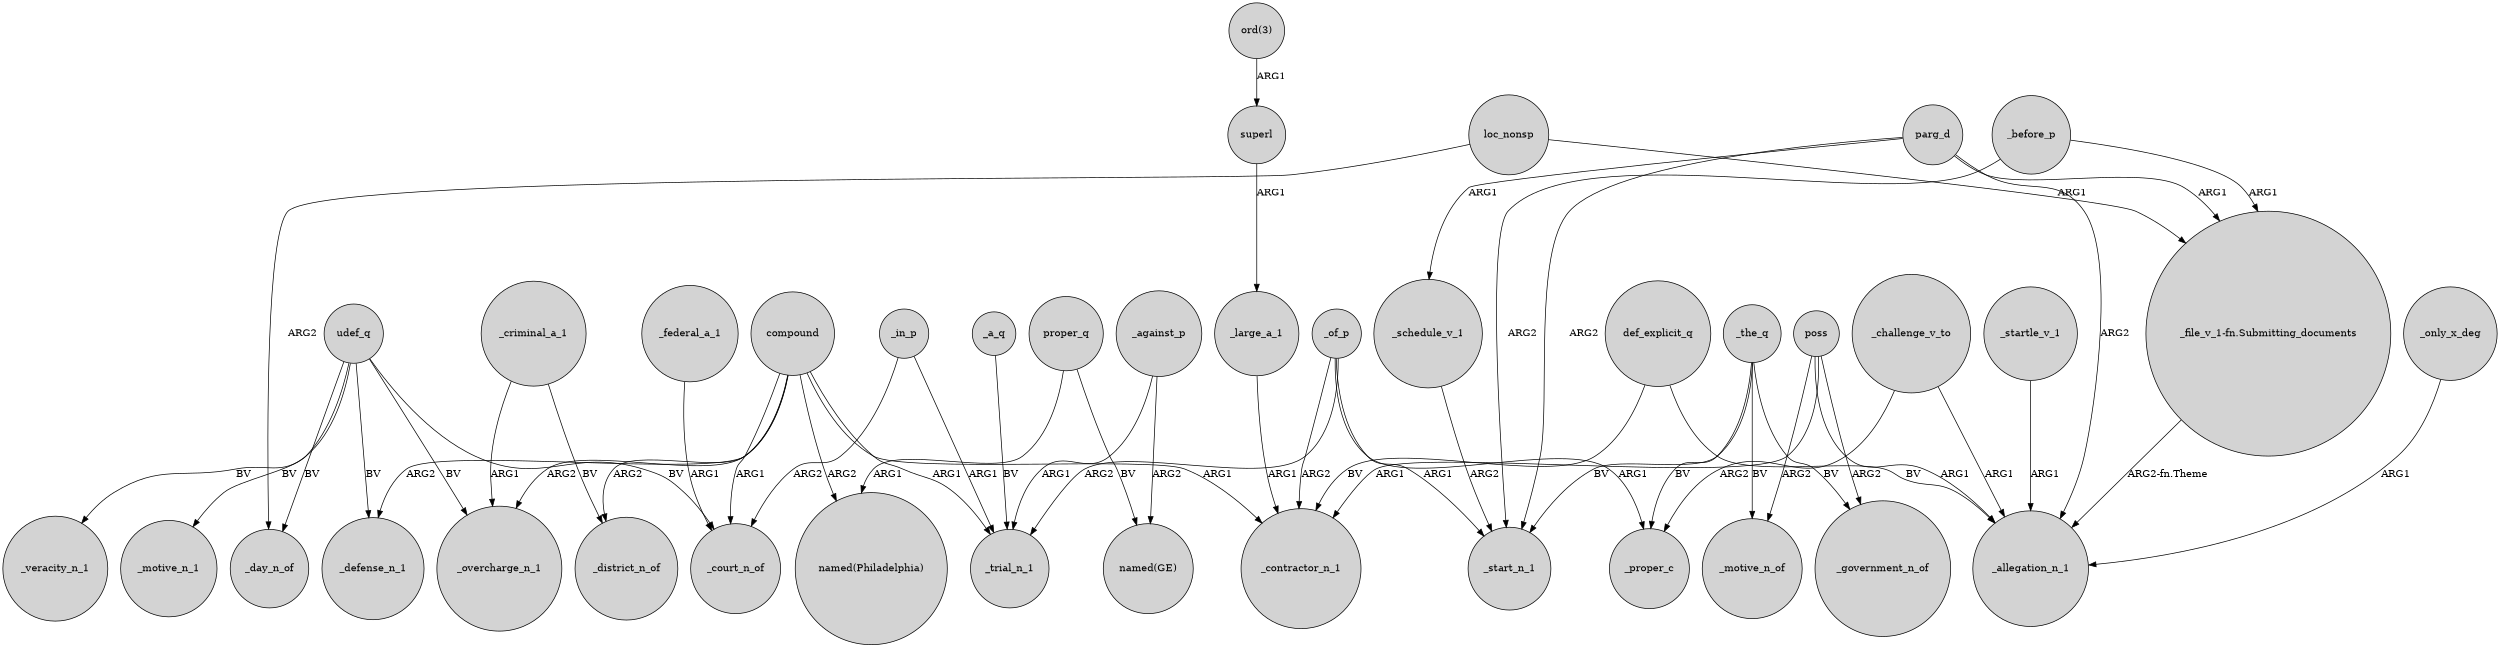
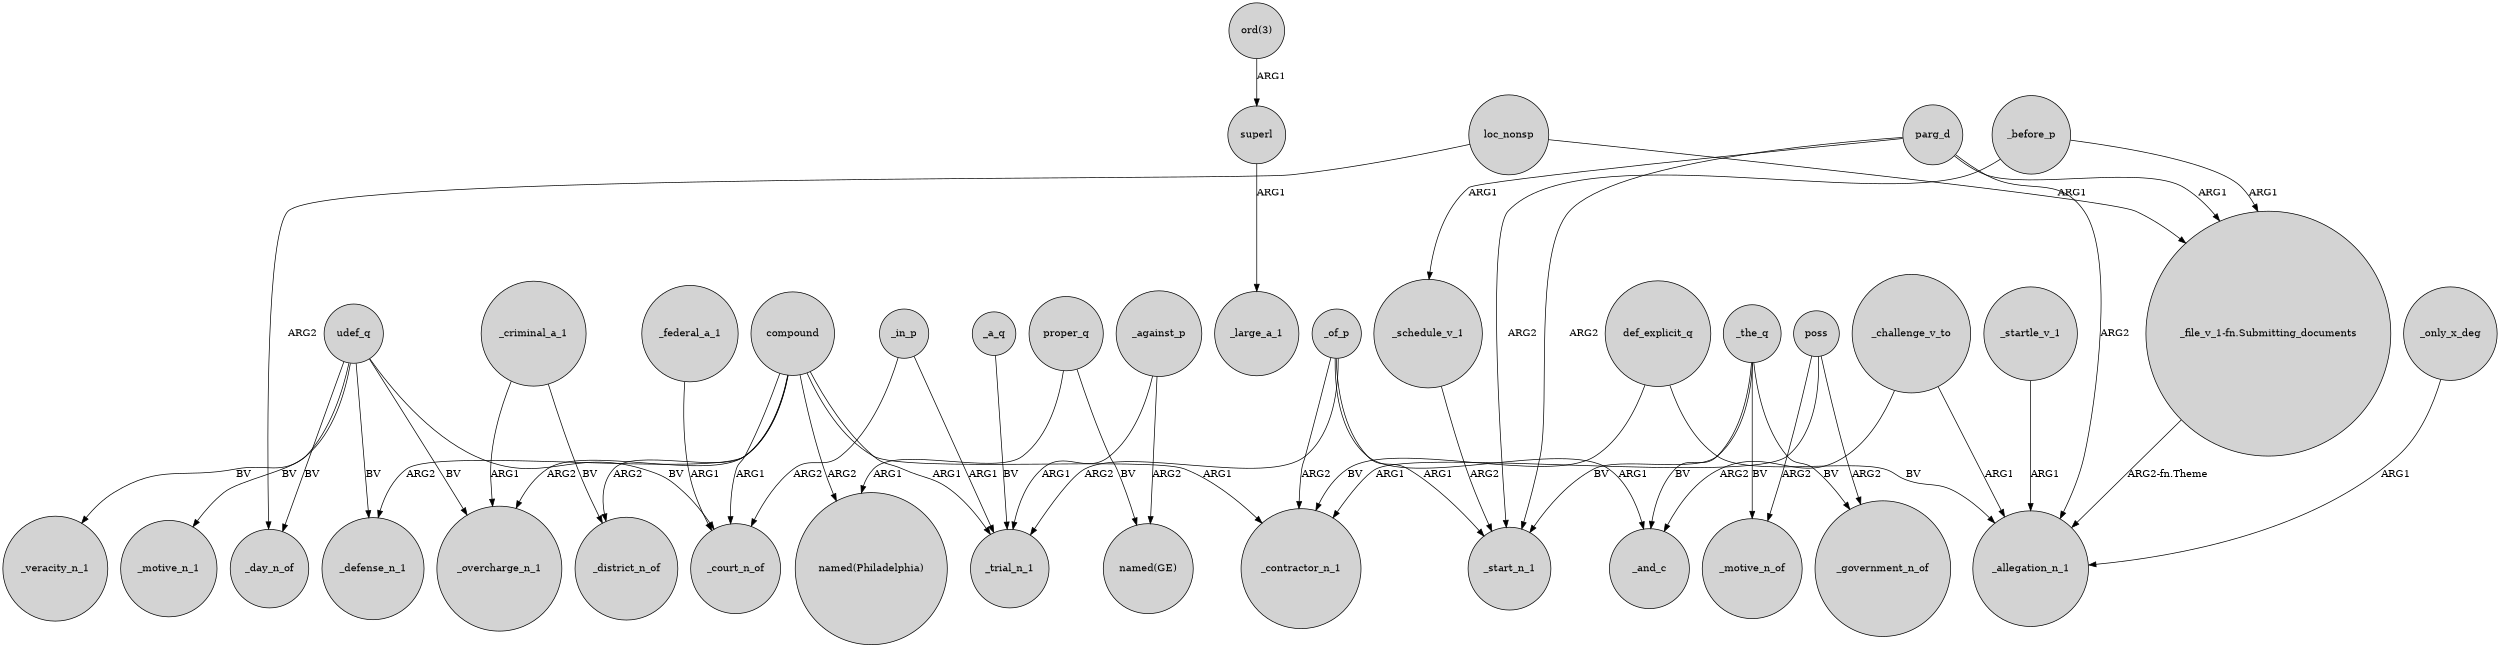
(1262, 442) -> none
(1852, 461) -> none
(1649, 569) -> (1649, 569)
